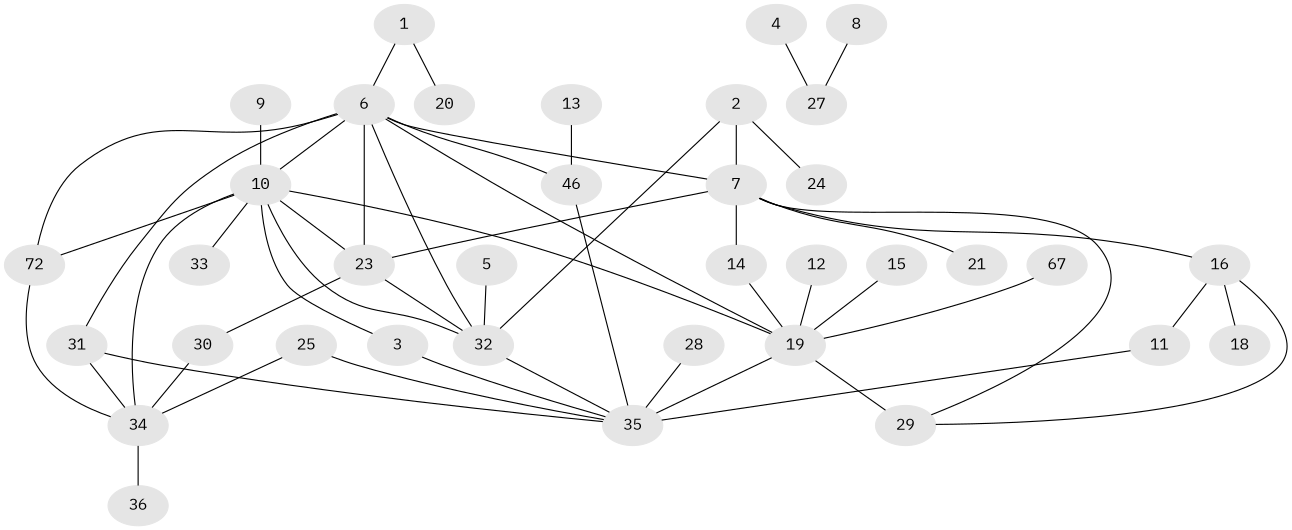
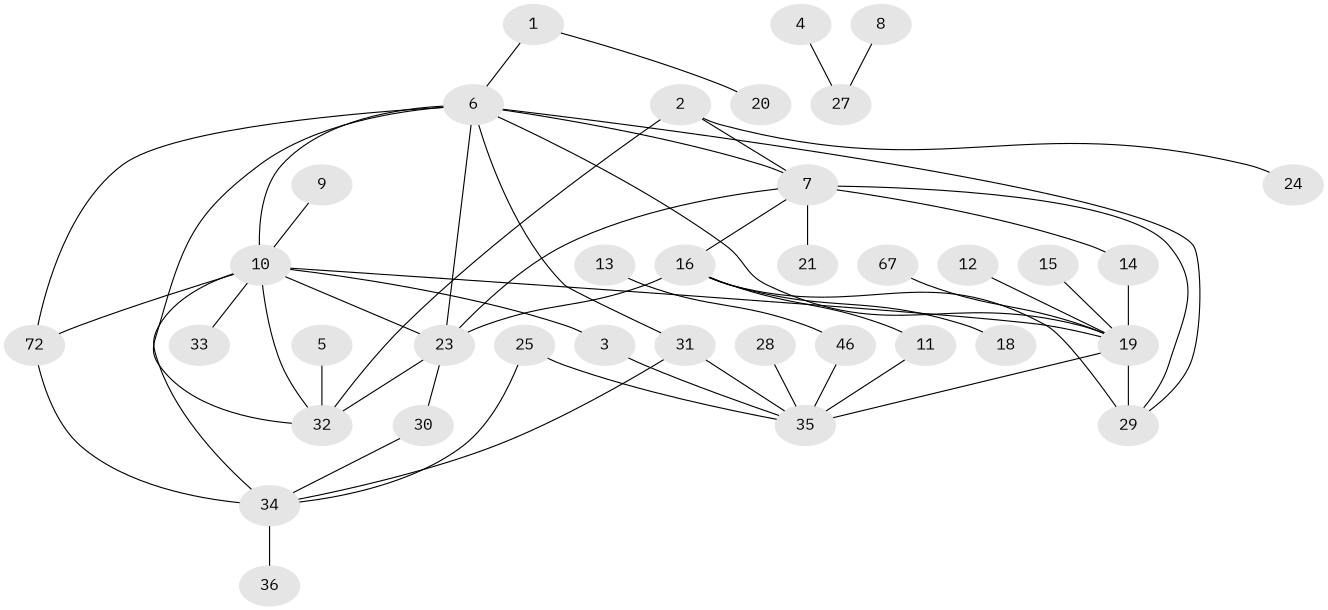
(467, 146) -> (943, 173)
none -> (565, 305)
(558, 385) -> none
